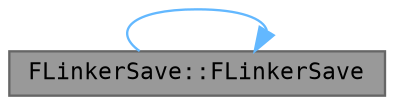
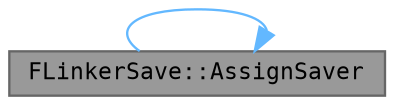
(197, 74) -> (197, 74)
